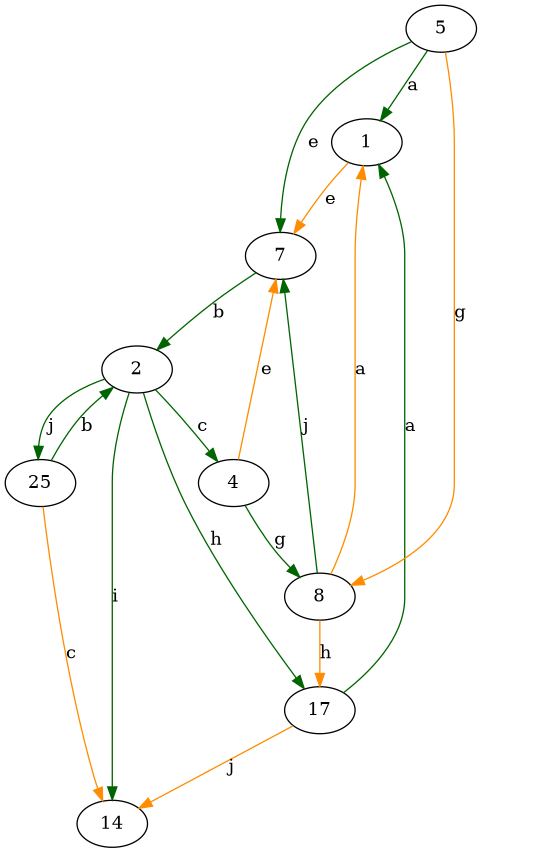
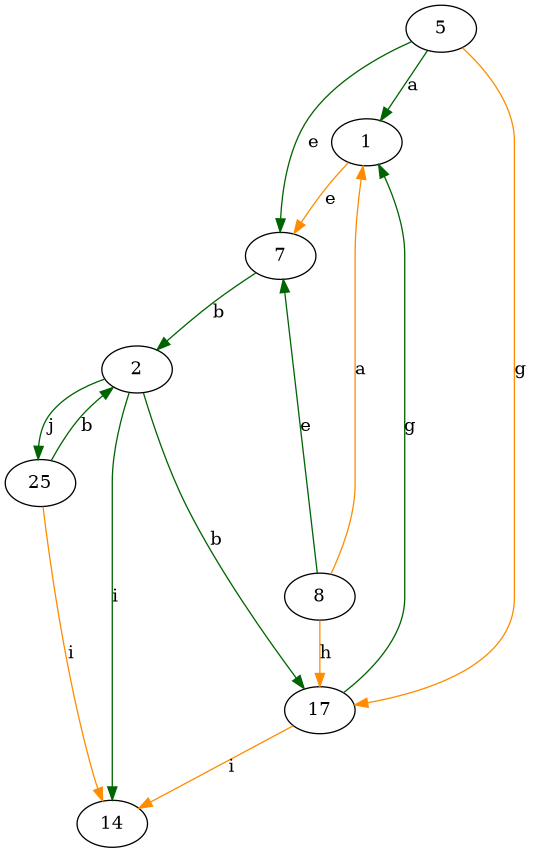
(454, 338) -> (514, 412)
(306, 426) -> (306, 426)
(411, 426) -> (411, 426)
(234, 483) -> none
(217, 540) -> (217, 540)
(71, 653) -> (71, 653)
(232, 767) -> (232, 767)
